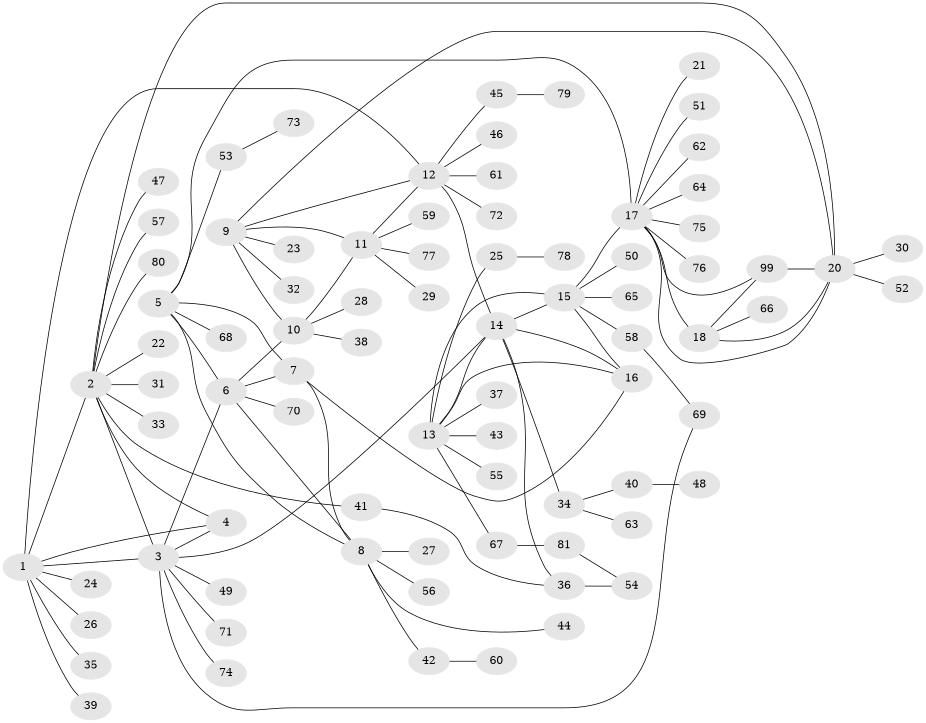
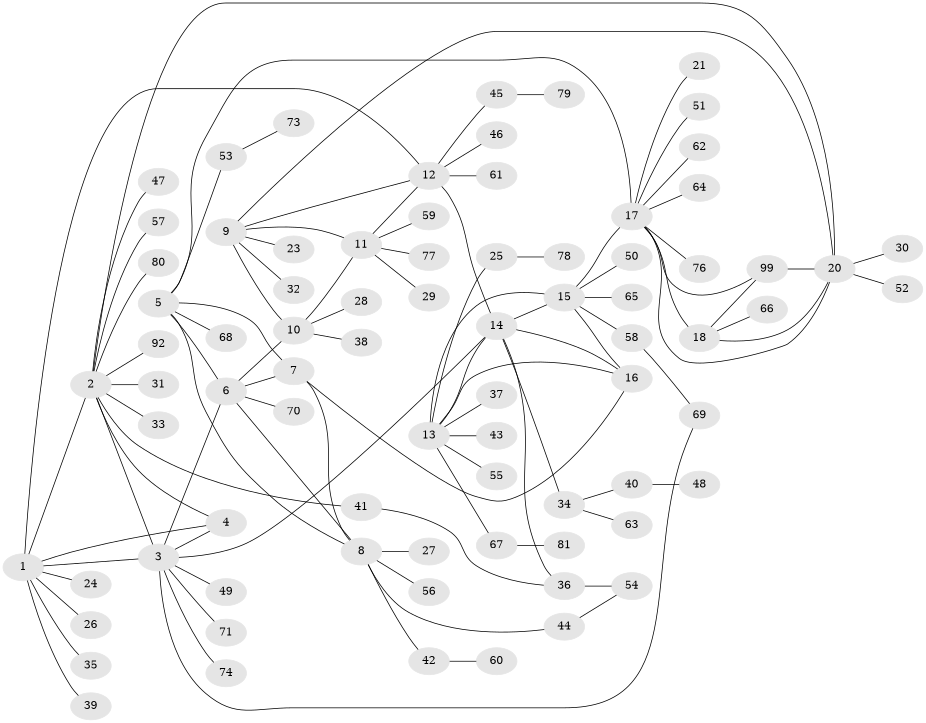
(497, 216) -> none
(700, 228) -> none
(159, 344) -> (159, 344)
(598, 566) -> (598, 606)
